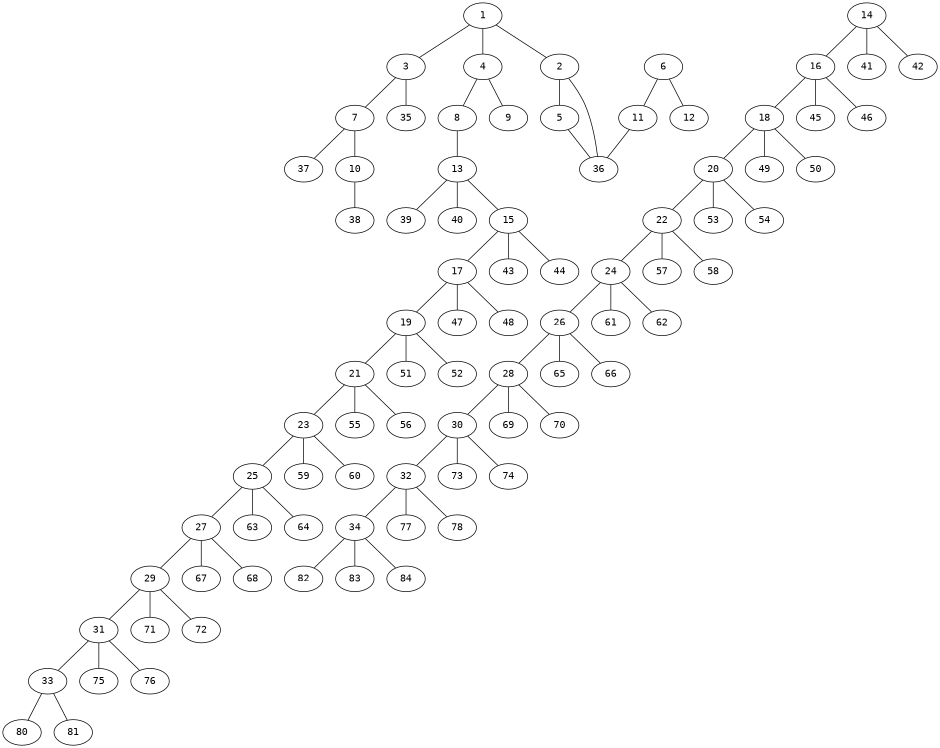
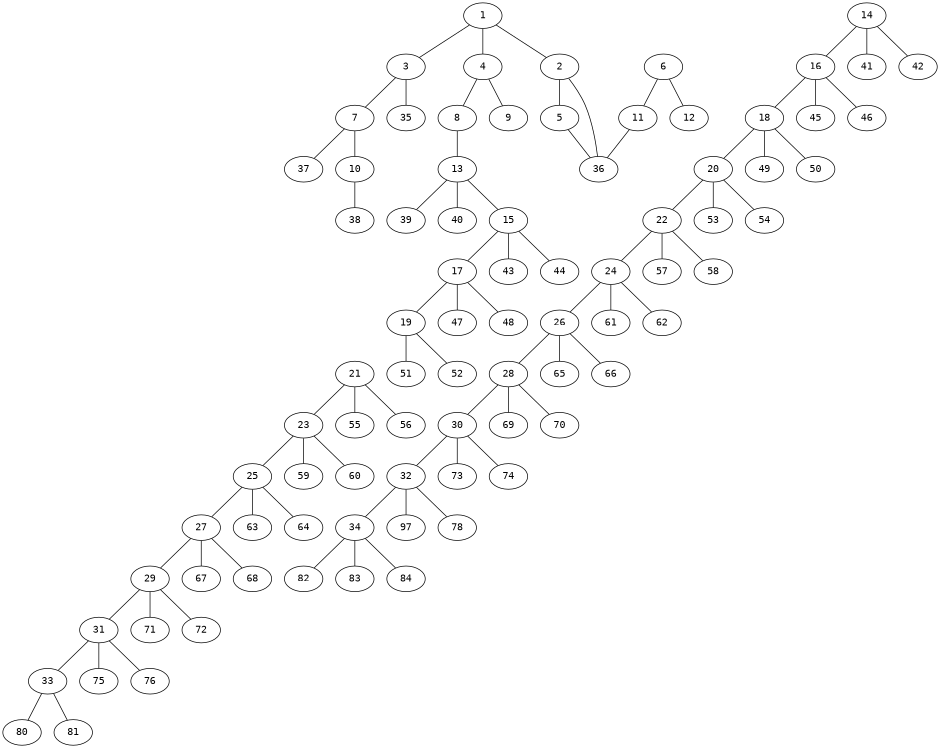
(381, 348) -> none
(406, 528) -> (406, 528)
